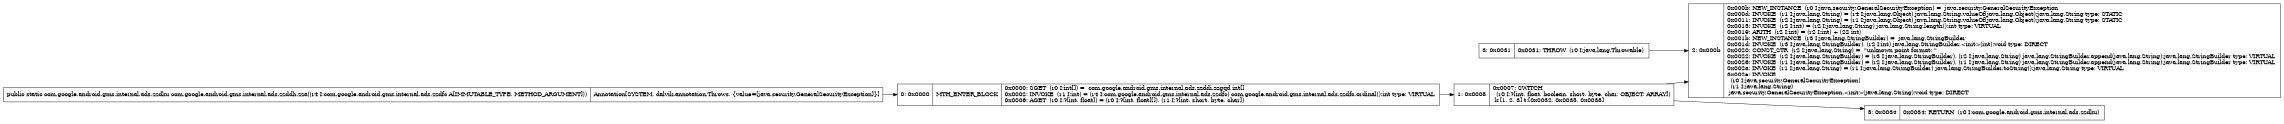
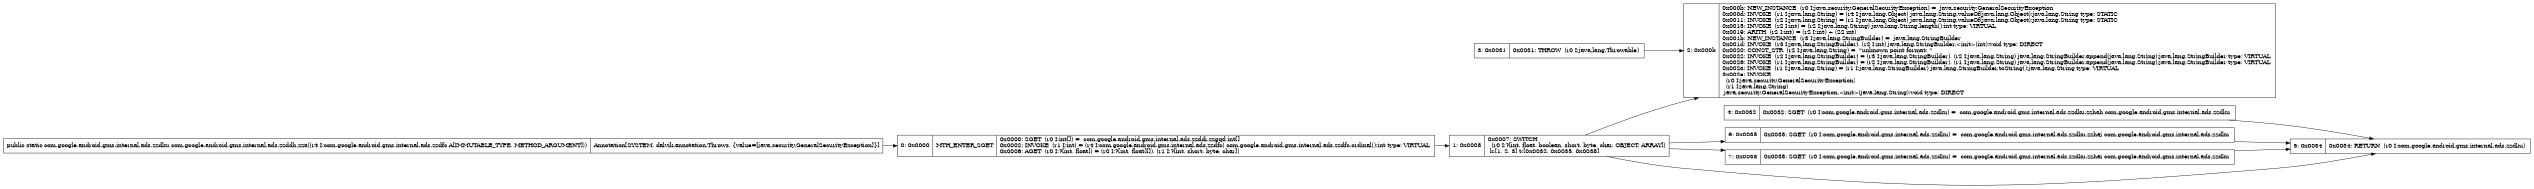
(967, 94) -> (965, 146)
none -> (1980, 113)
none -> (1980, 135)
none -> (1980, 157)
